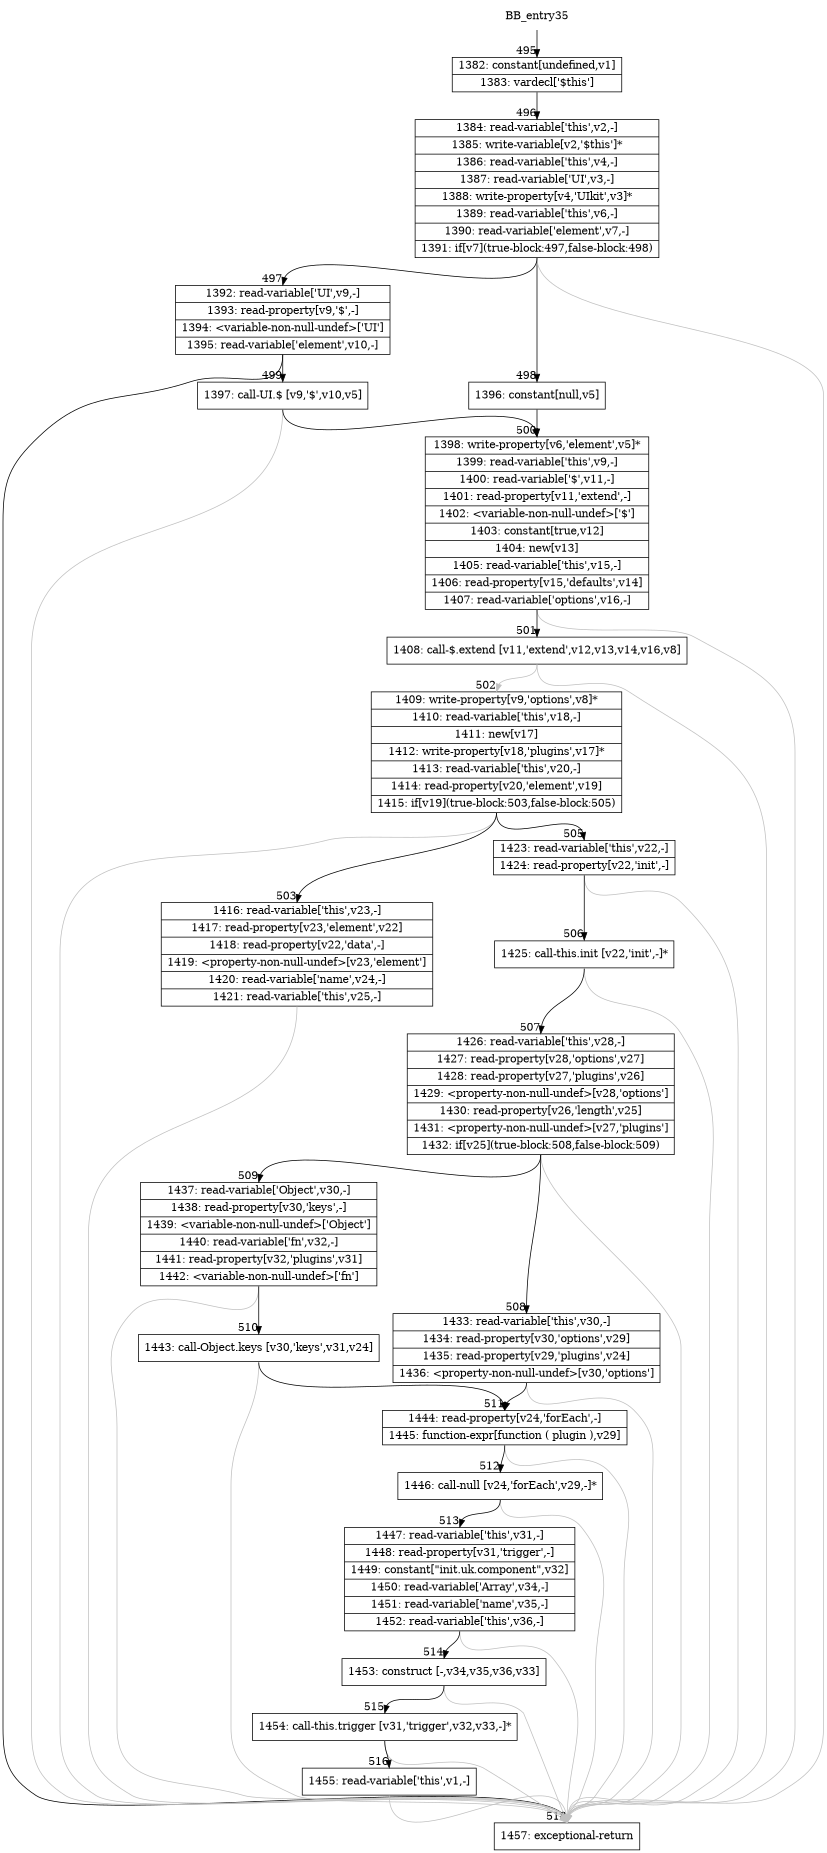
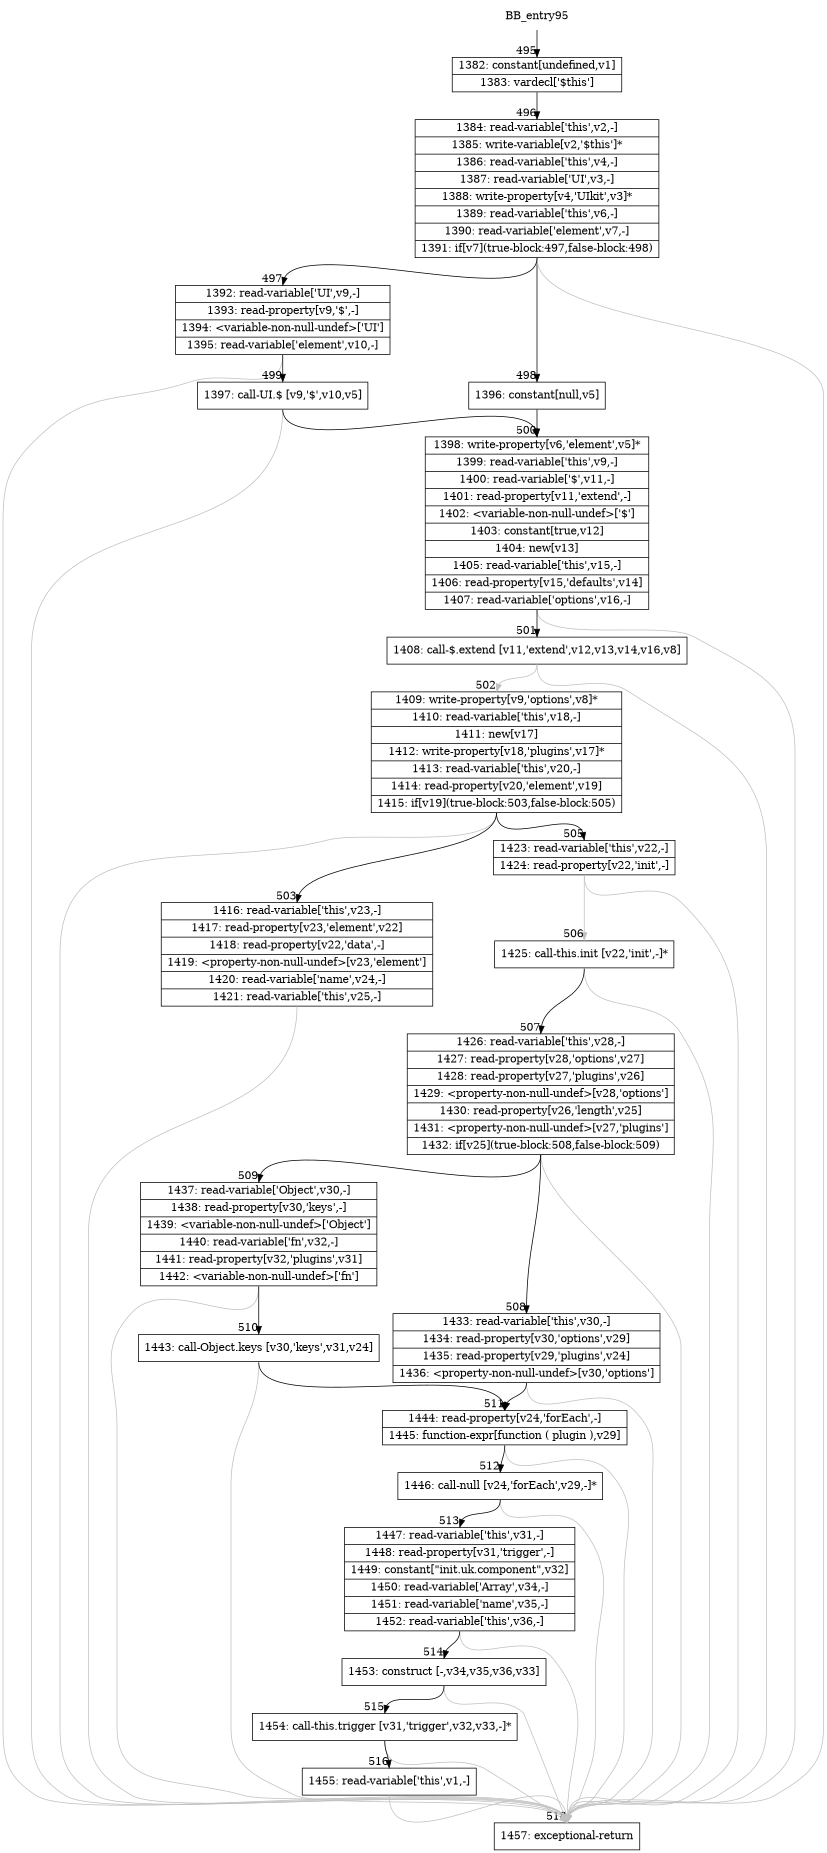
(537, 16) -> (537, 16)
(584, 904) -> (584, 904)
(3, 1247) -> (3, 1247)
